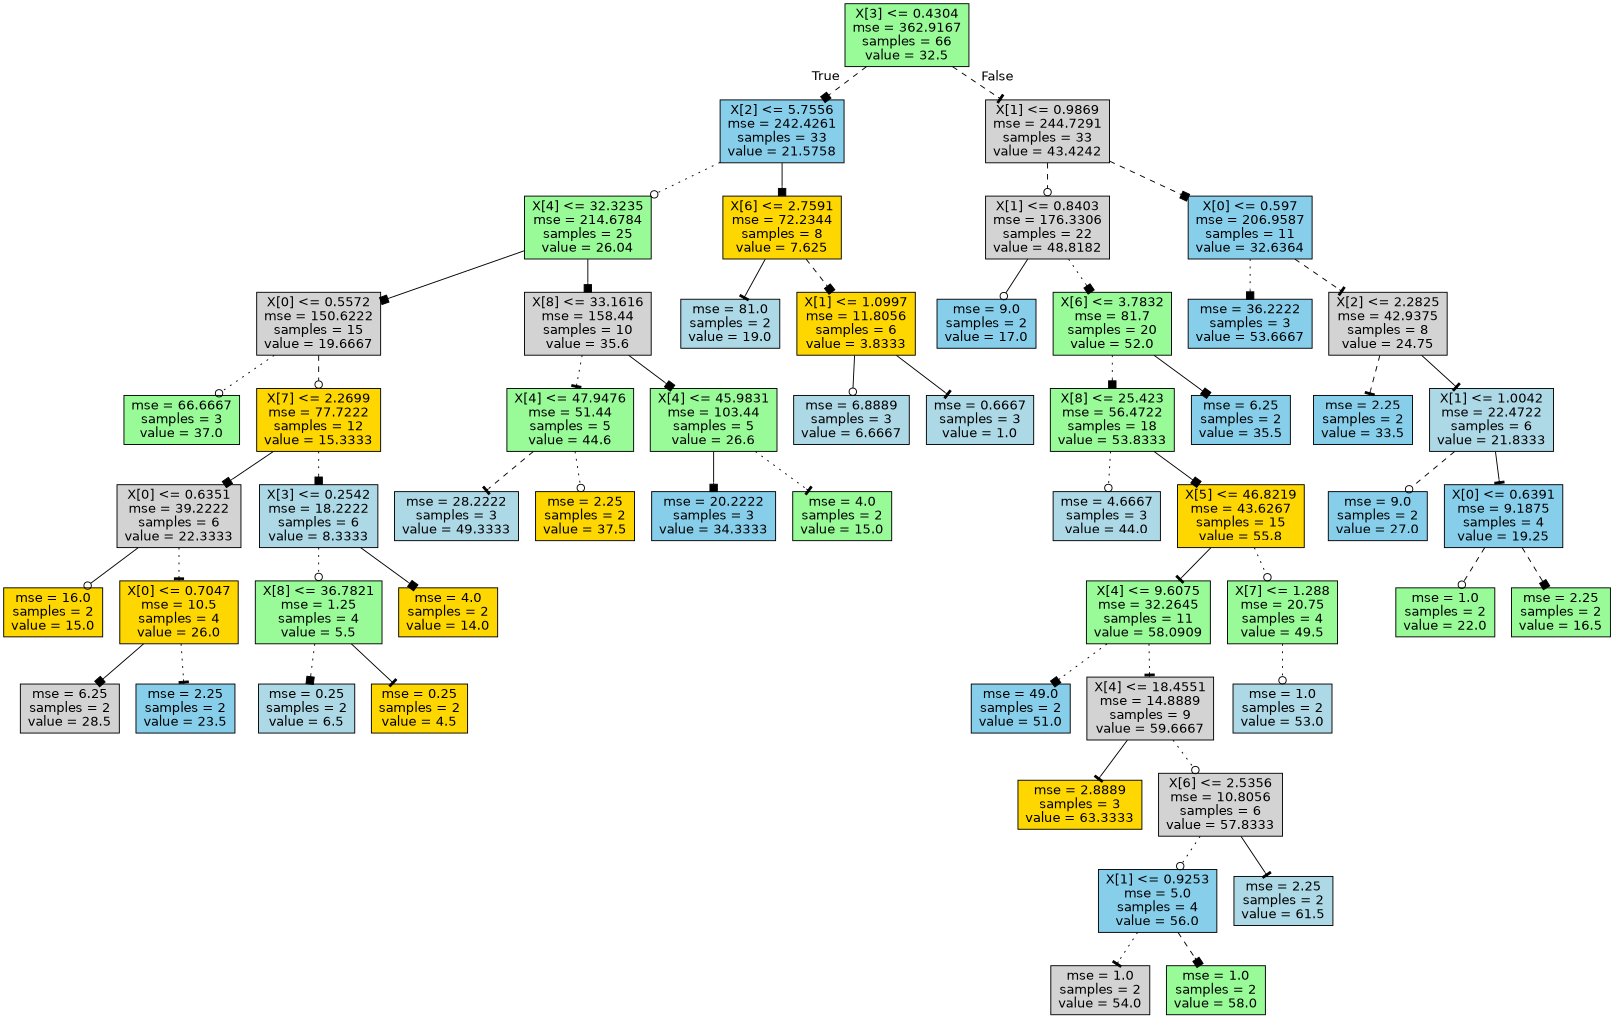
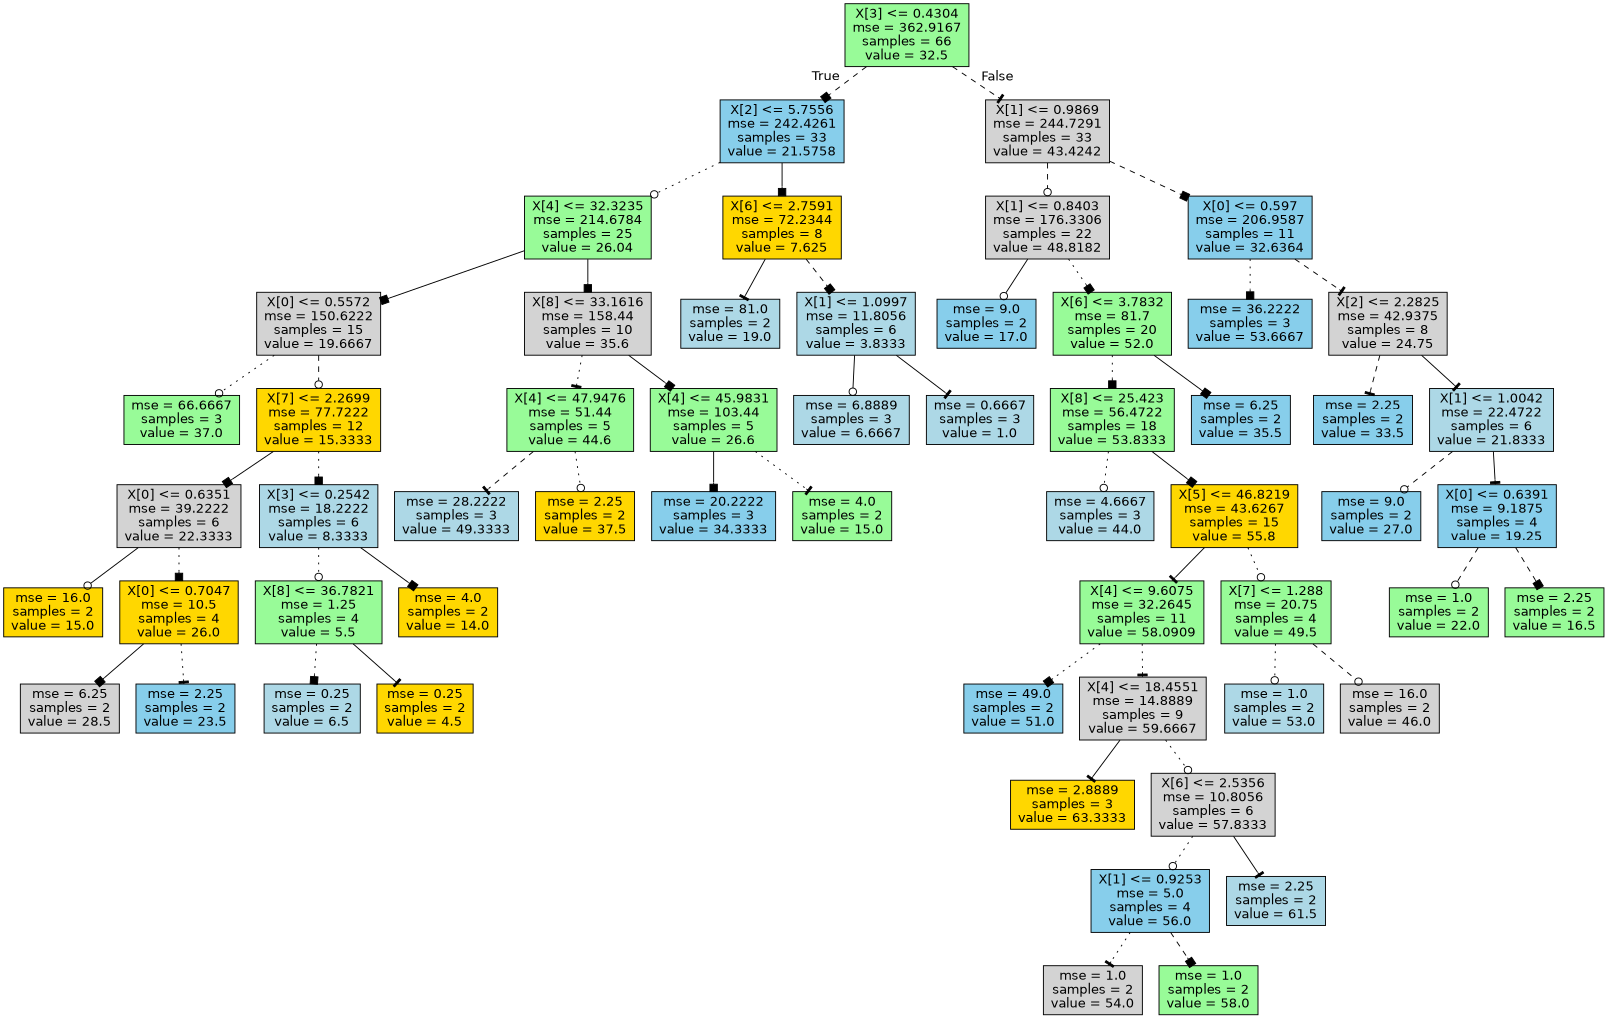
(856, 324) -> (856, 324)
(179, 562) -> (179, 559)
none -> (1390, 709)
